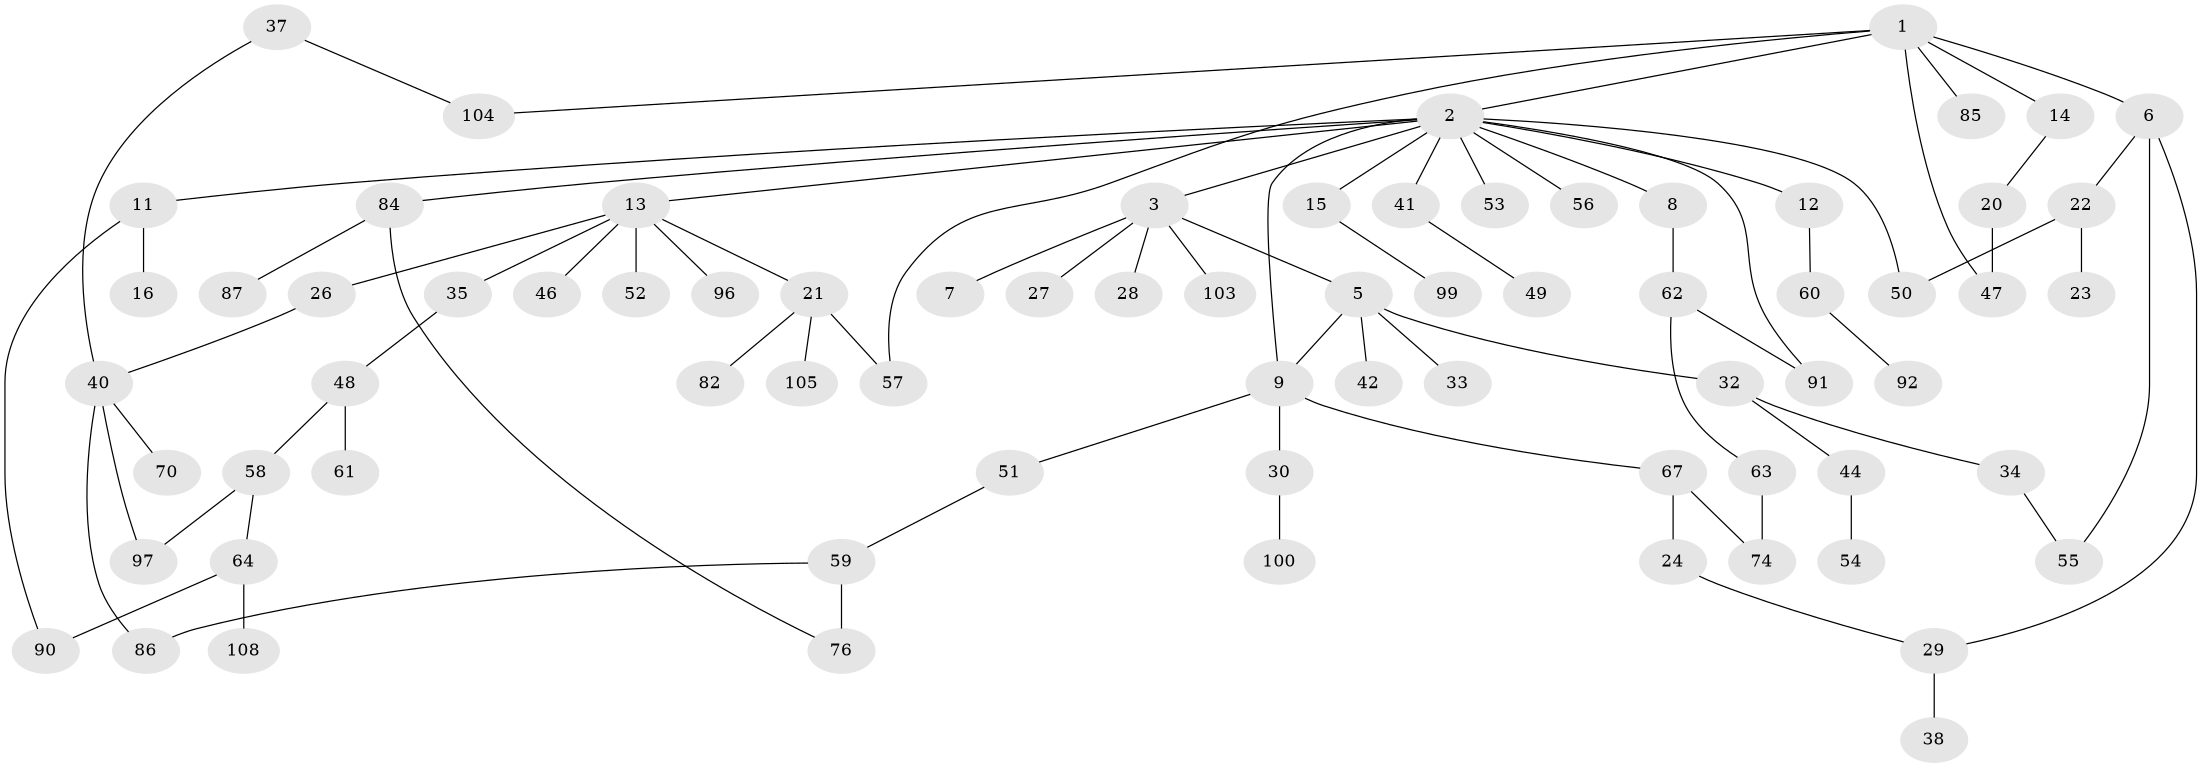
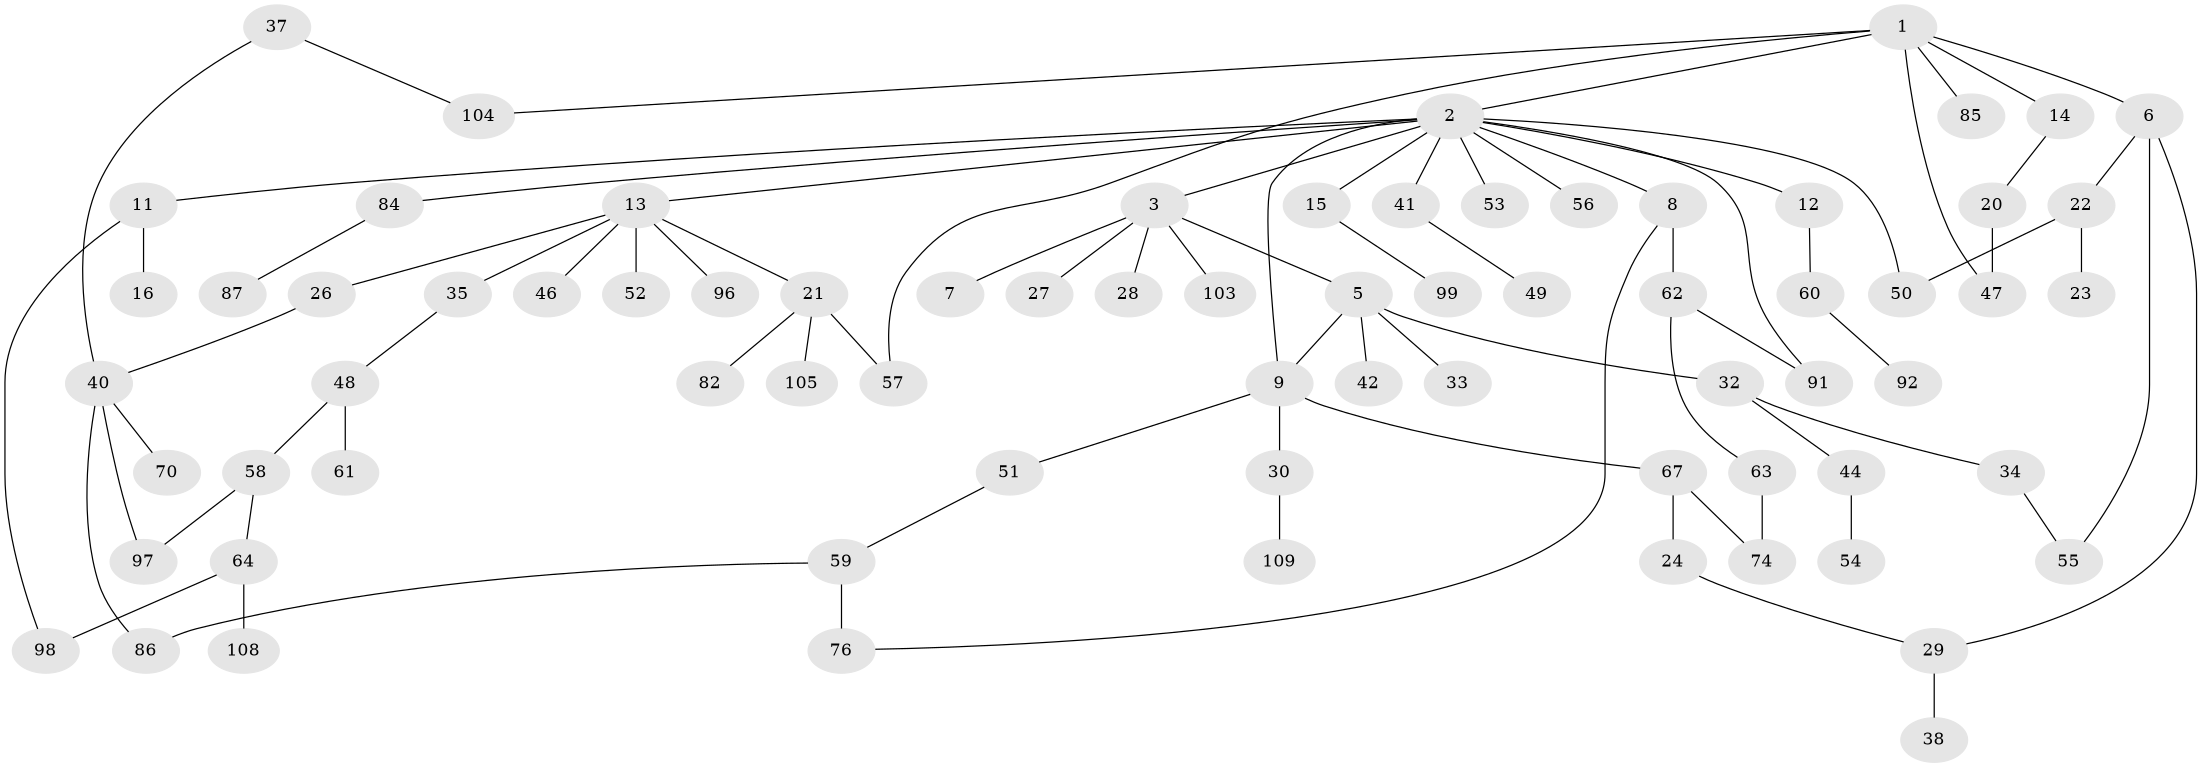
(557, 474) -> (1393, 599)
(1280, 562) -> (1280, 562)
(46, 651) -> (46, 651)
